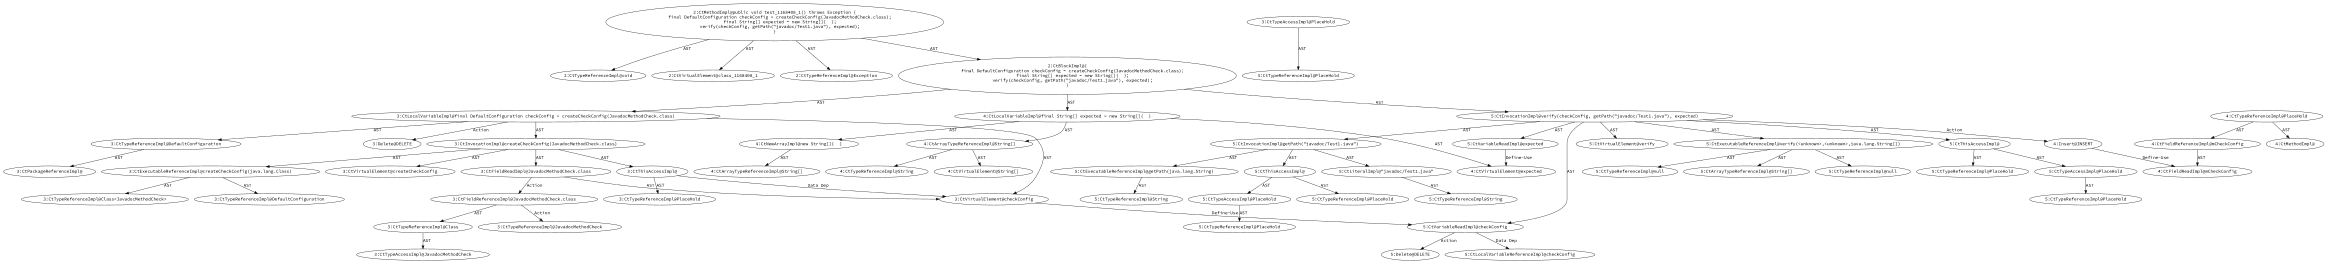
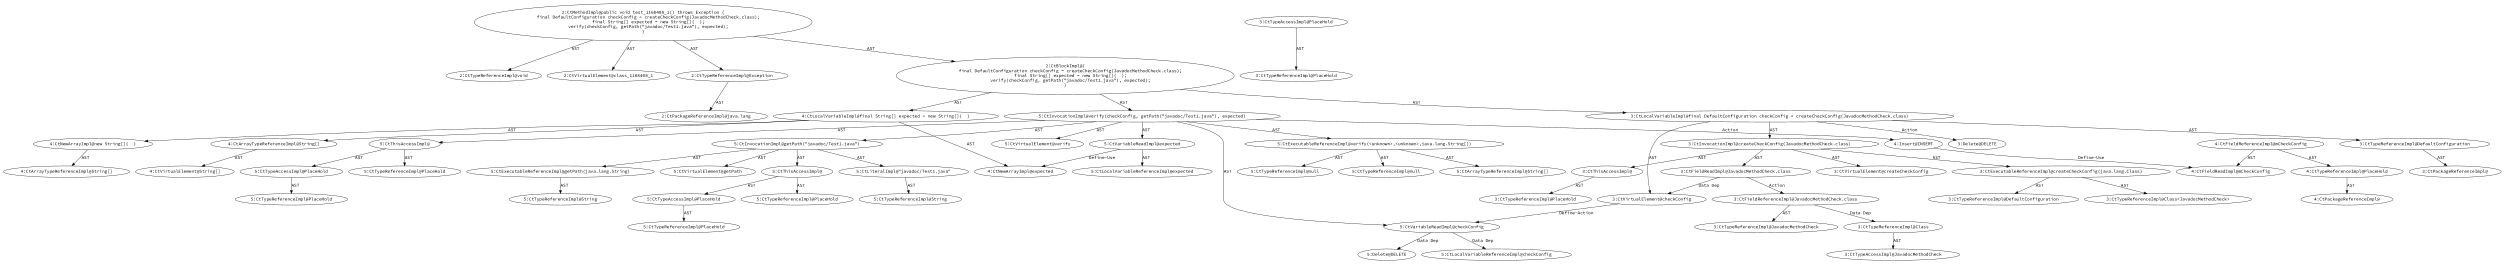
none -> (706, 116)
(2234, 130) -> (2302, 157)
(2295, 144) -> (2347, 199)
none -> (708, 172)
(877, 172) -> none
none -> (1142, 172)
(1506, 172) -> (1020, 172)
(651, 186) -> (1709, 186)
(810, 188) -> none
(478, 213) -> (1861, 213)
(542, 213) -> (1786, 213)
(1225, 213) -> (1576, 213)
(1449, 241) -> (1428, 241)
